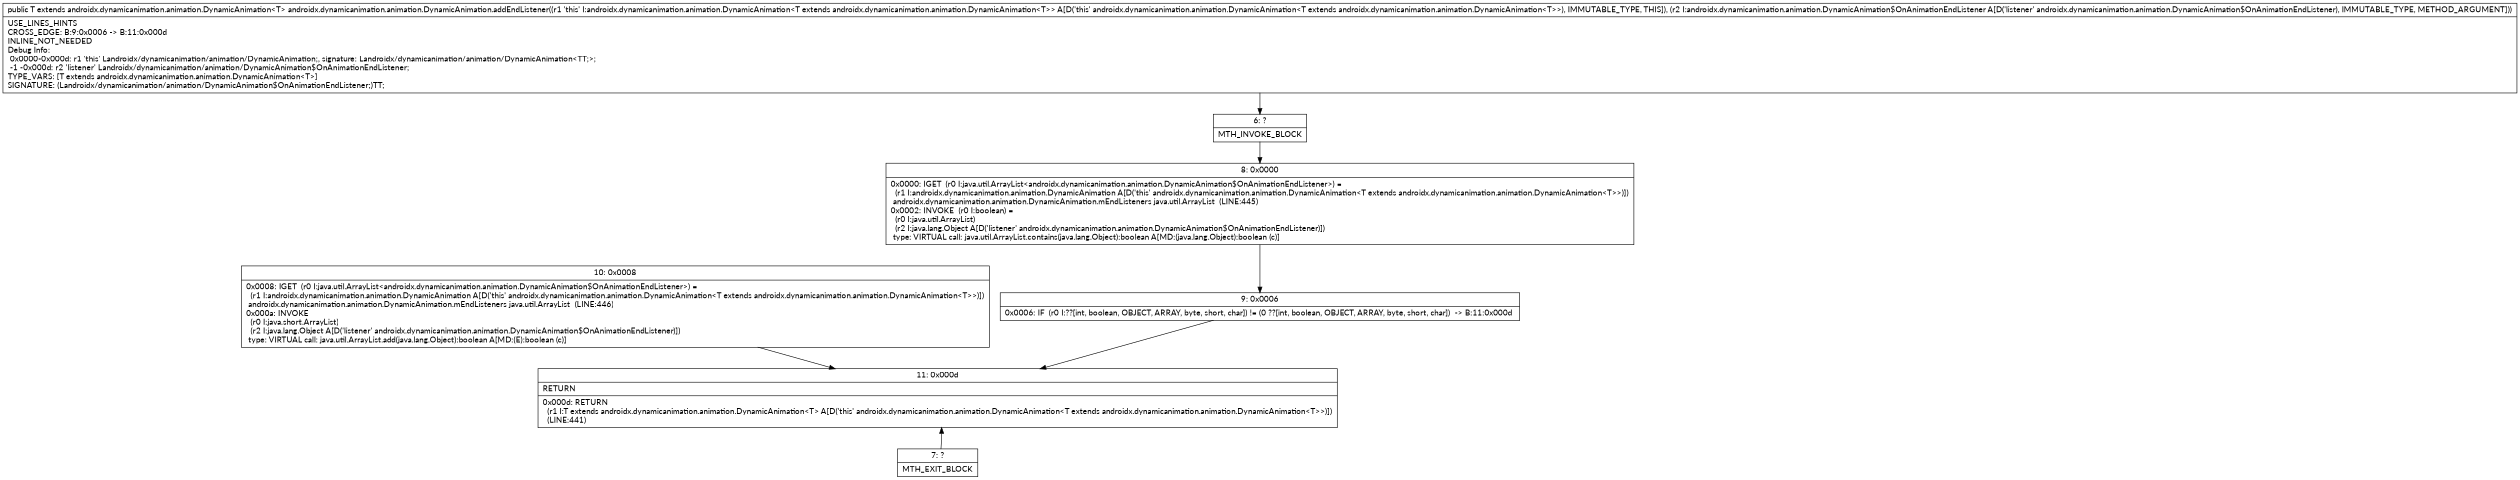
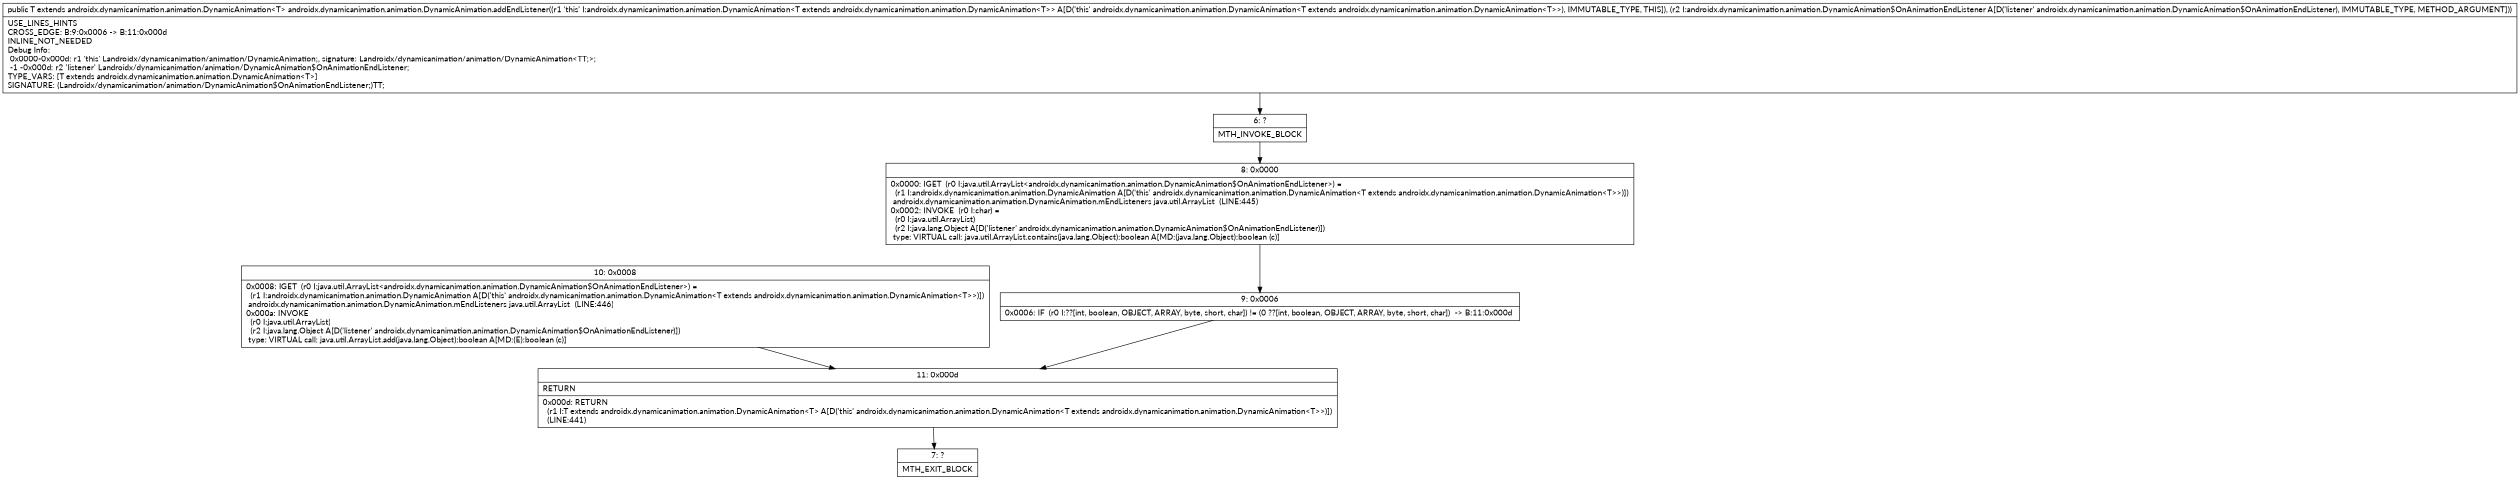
(953, 211) -> (947, 211)
(292, 322) -> (289, 322)
(941, 441) -> (934, 435)
